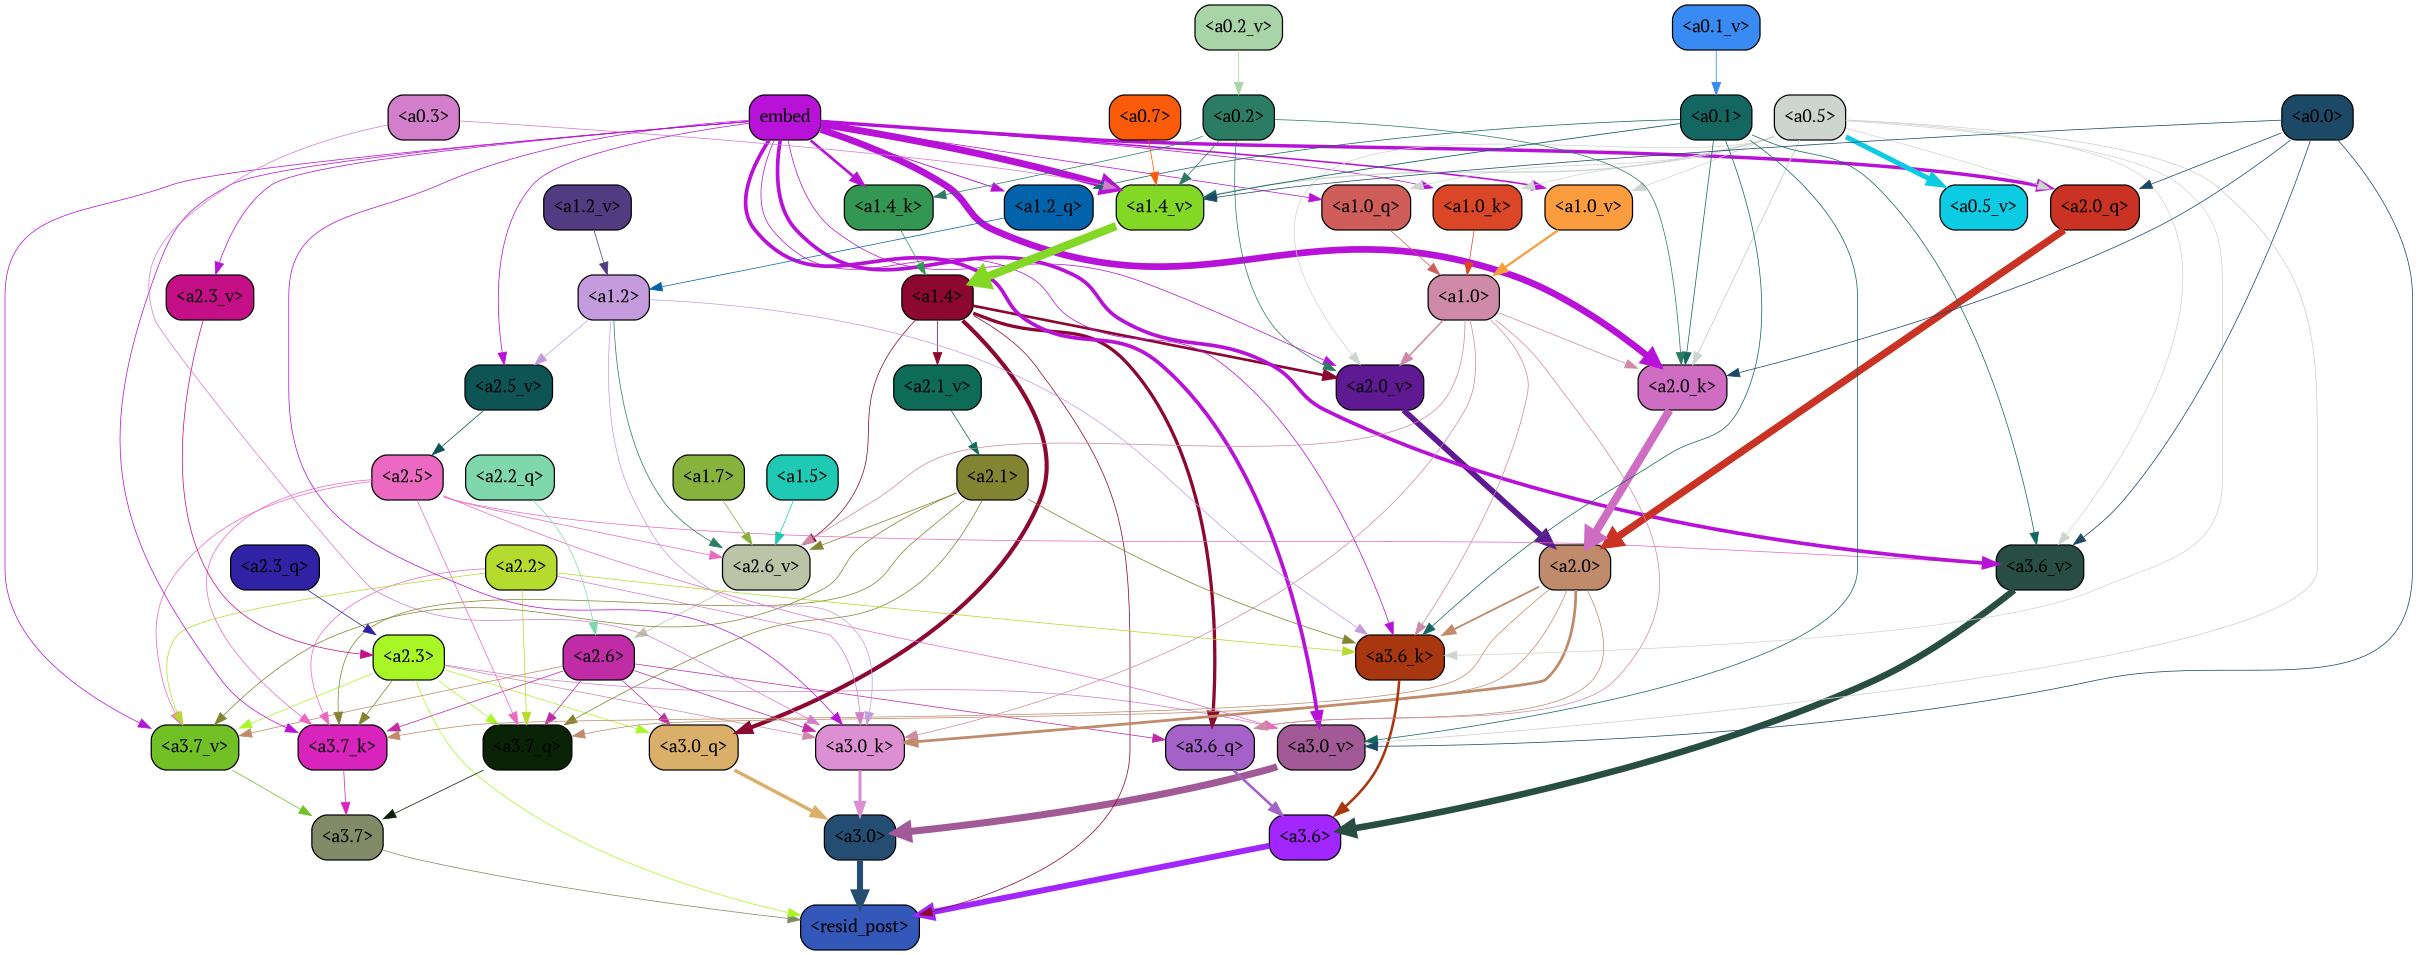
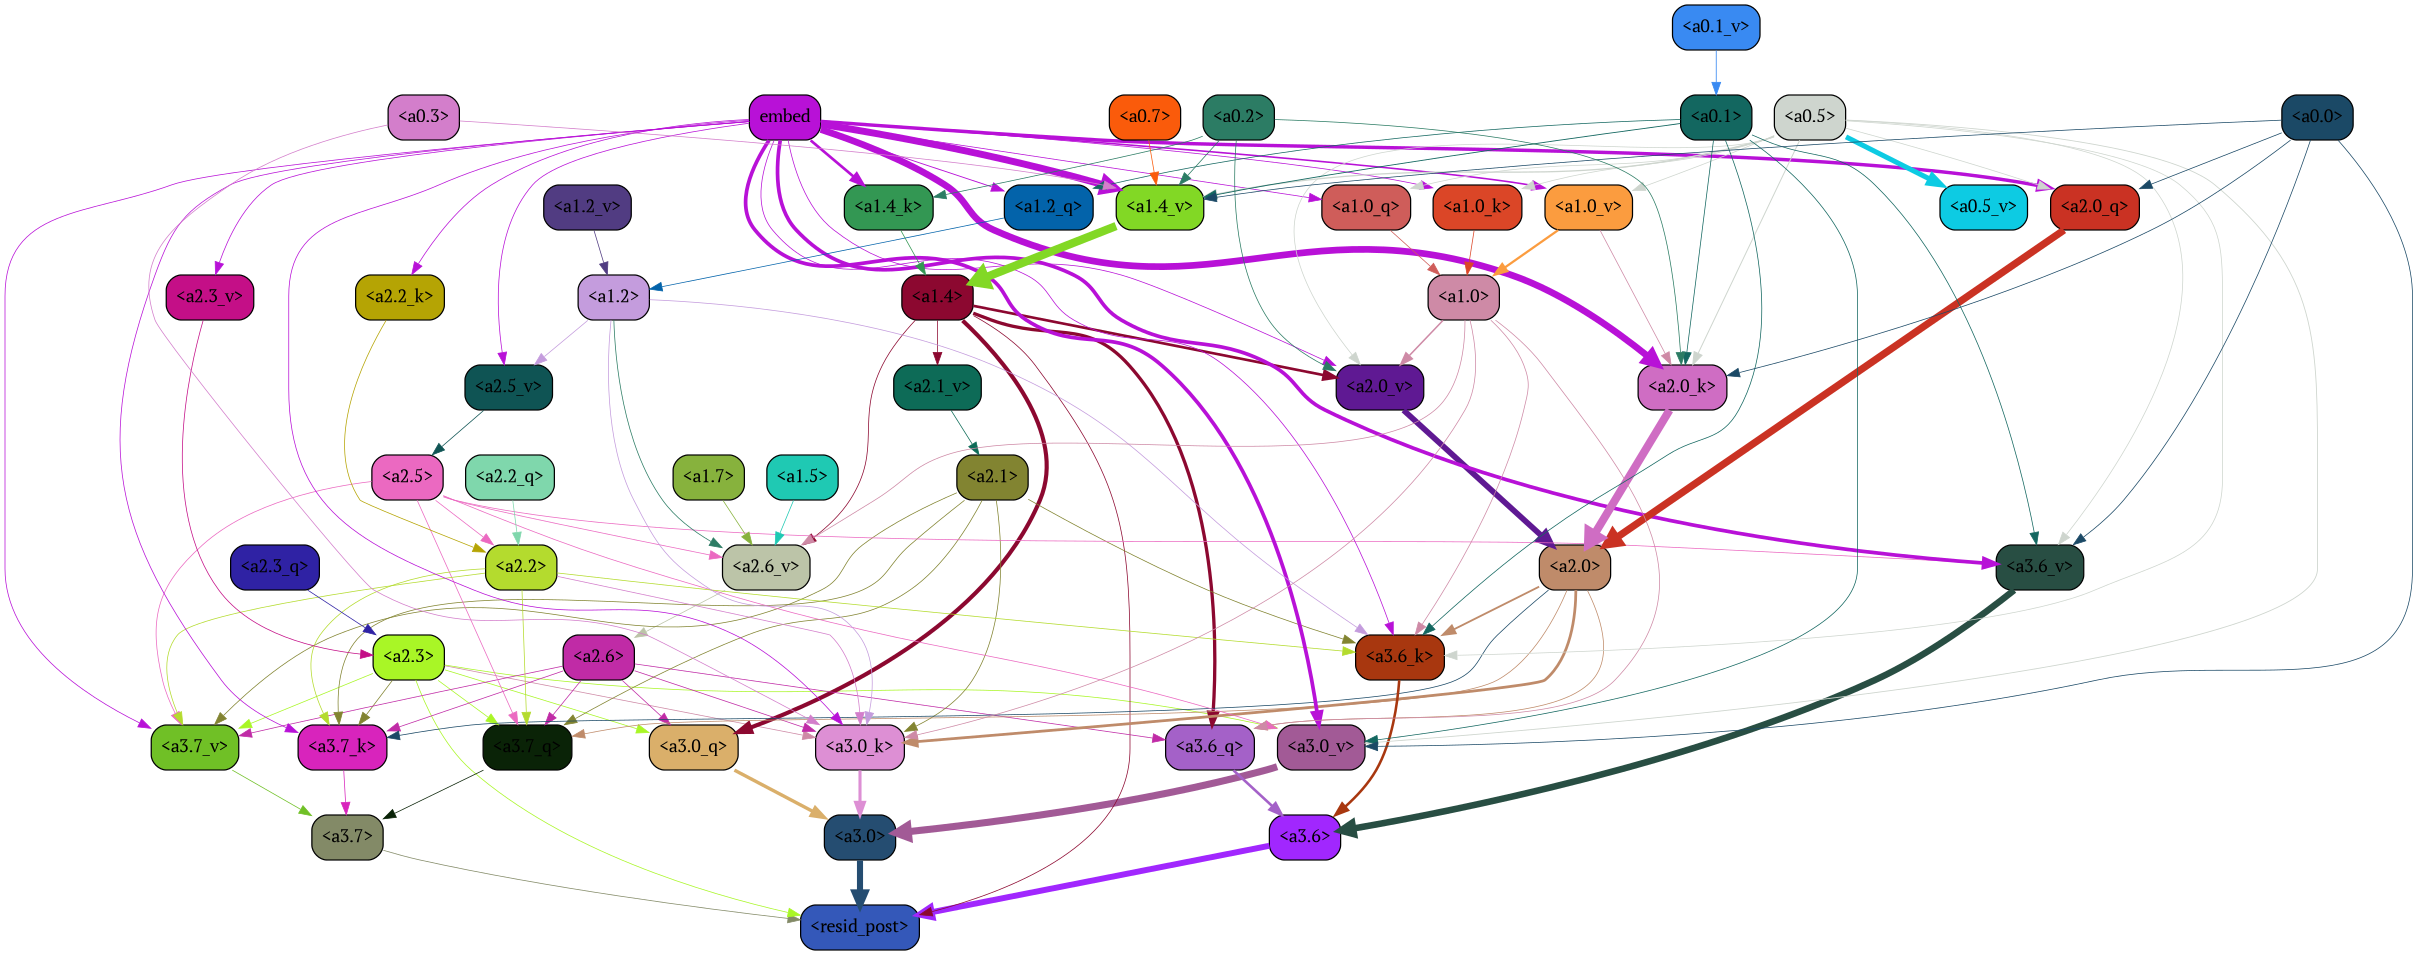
(1239, 28) -> none
none -> (400, 298)
(1563, 338) -> (1633, 292)
(883, 522) -> (993, 629)
(215, 554) -> (459, 519)
(573, 556) -> (515, 516)
(358, 602) -> (358, 602)
(897, 690) -> (897, 690)
(407, 699) -> (407, 699)
(993, 715) -> (993, 715)
